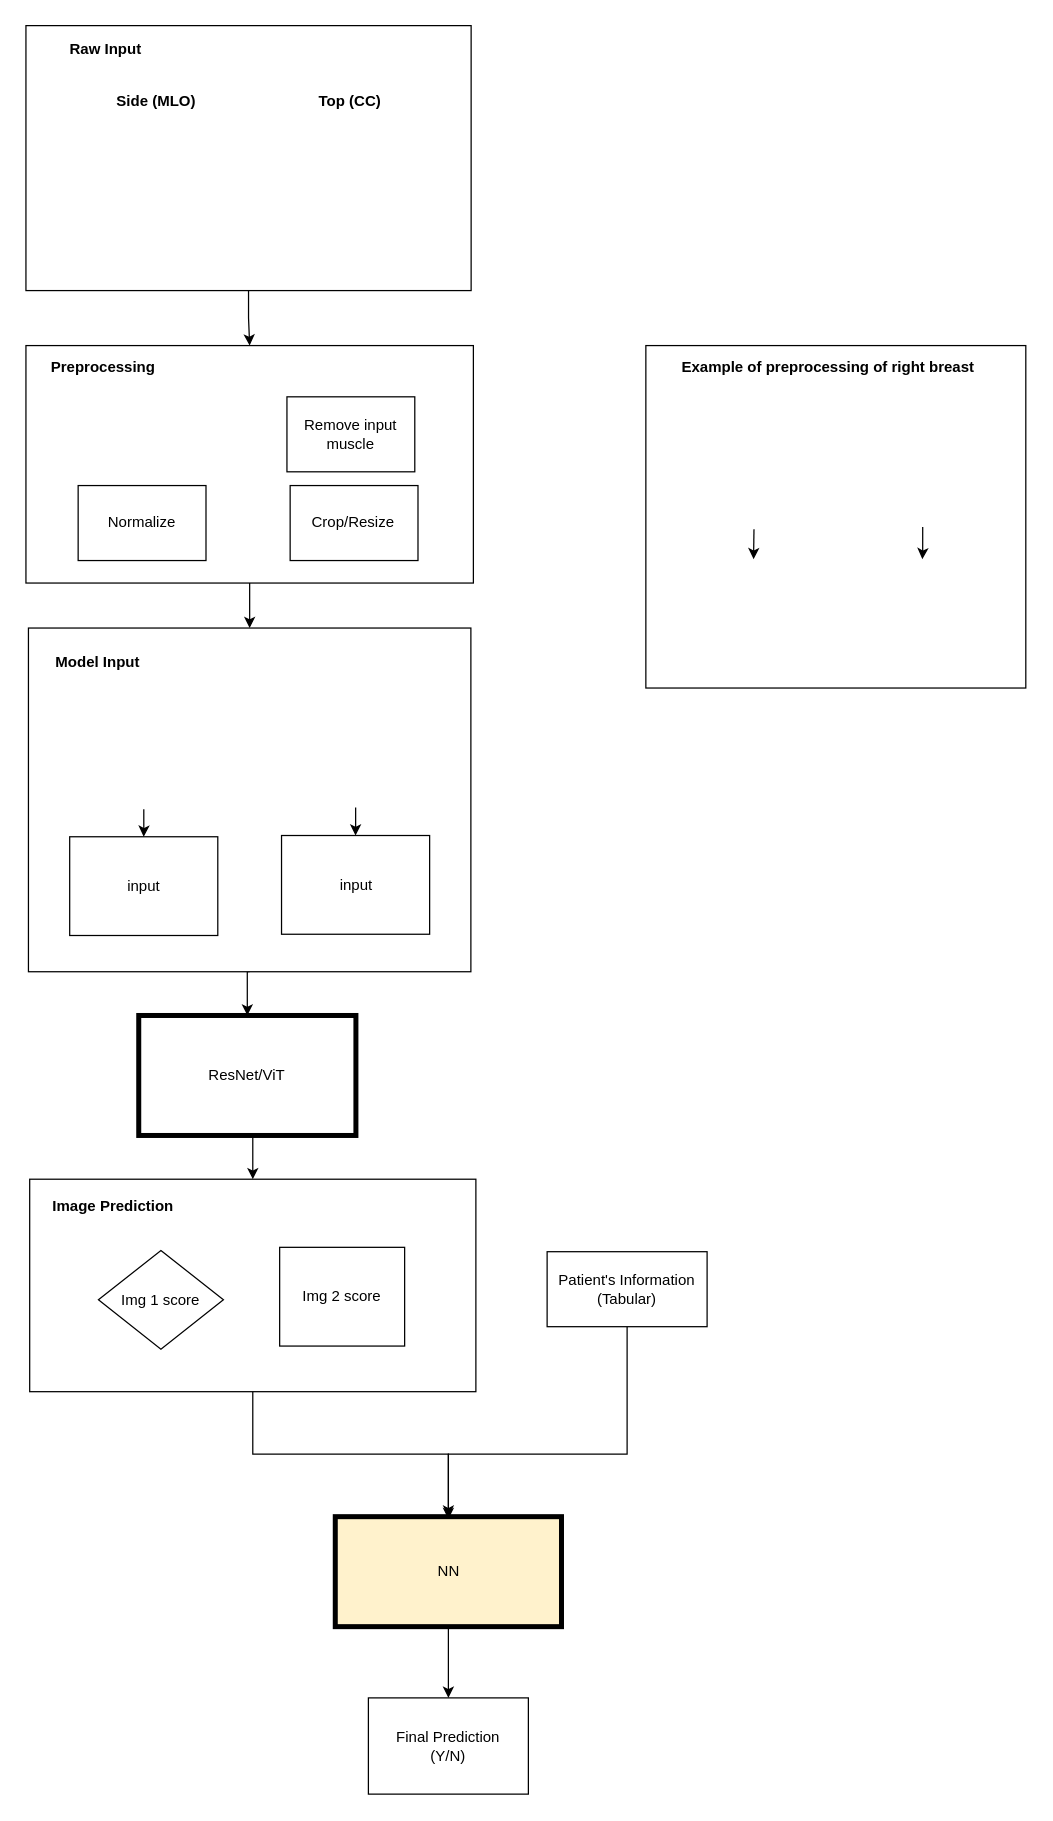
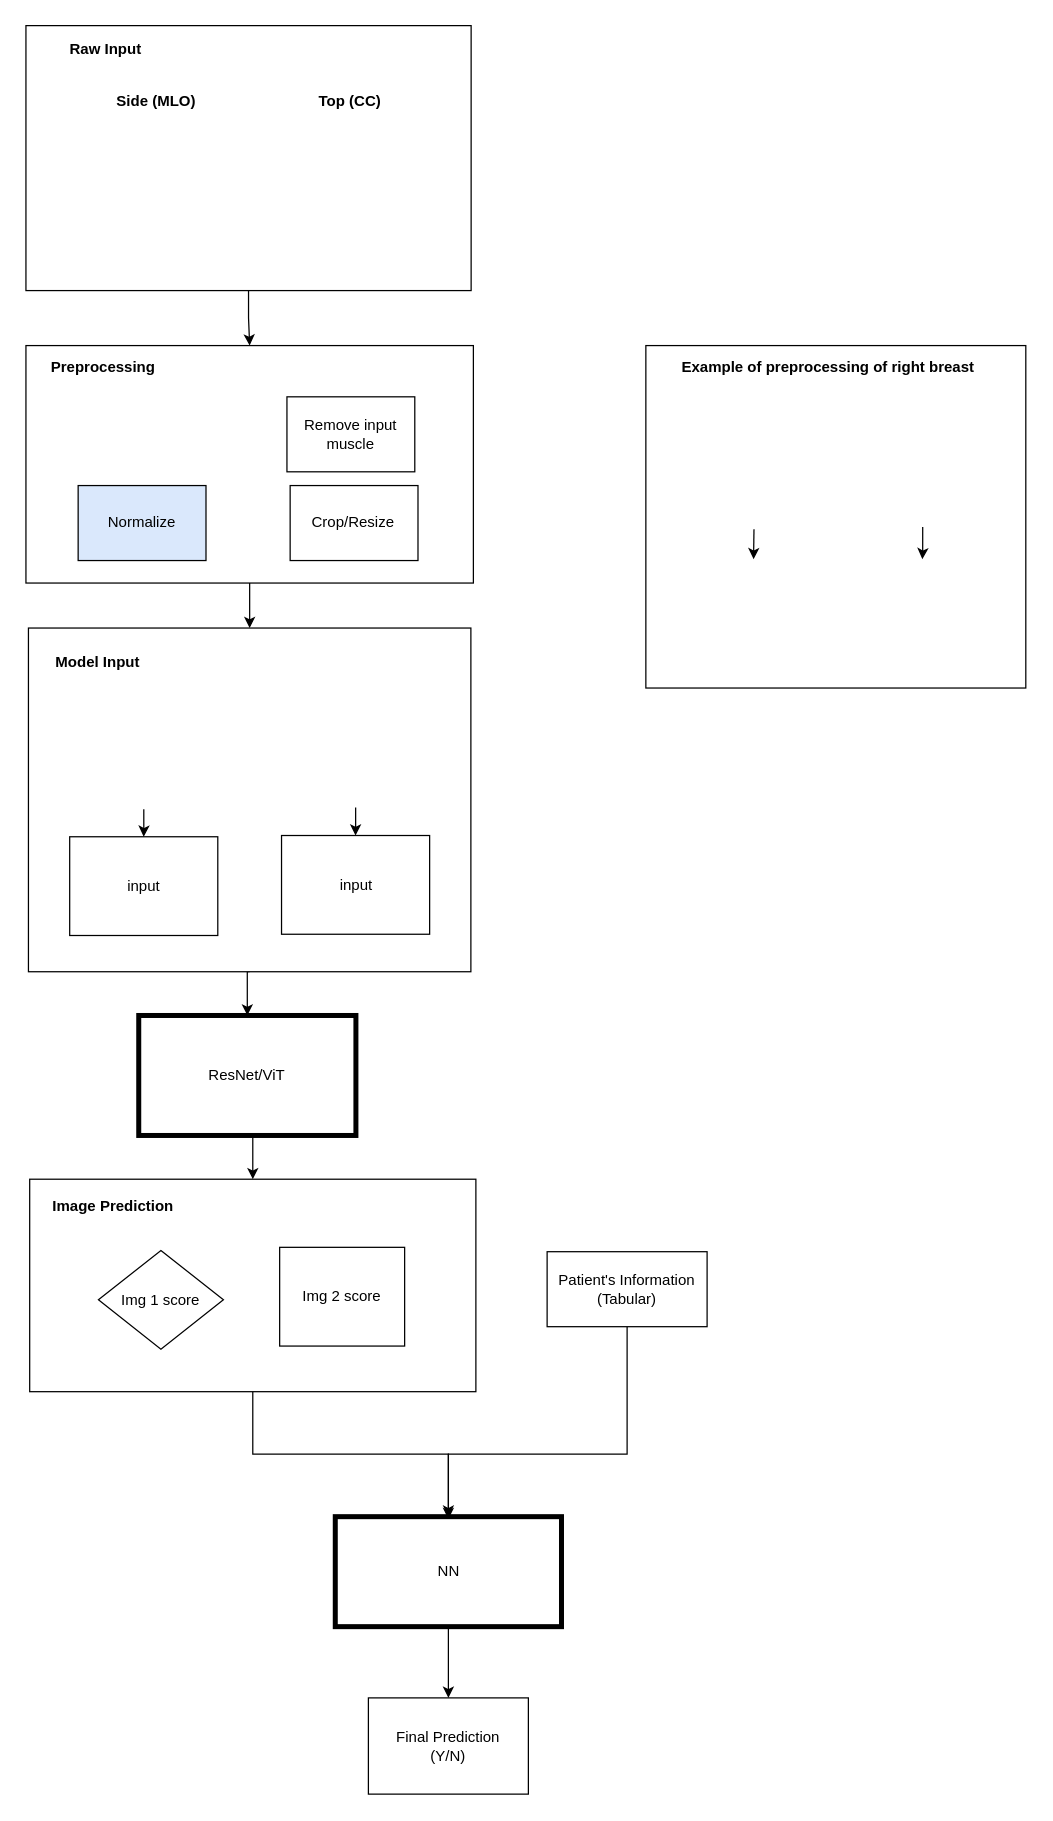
(142, 523) -> (142, 523)
(448, 1572) -> (448, 1572)
